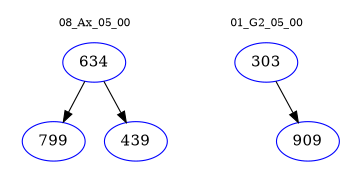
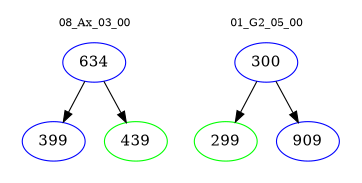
(95, 24) -> (95, 24)
(266, 62) -> (266, 62)
(54, 141) -> (54, 141)
(136, 141) -> (136, 141)
none -> (226, 141)
